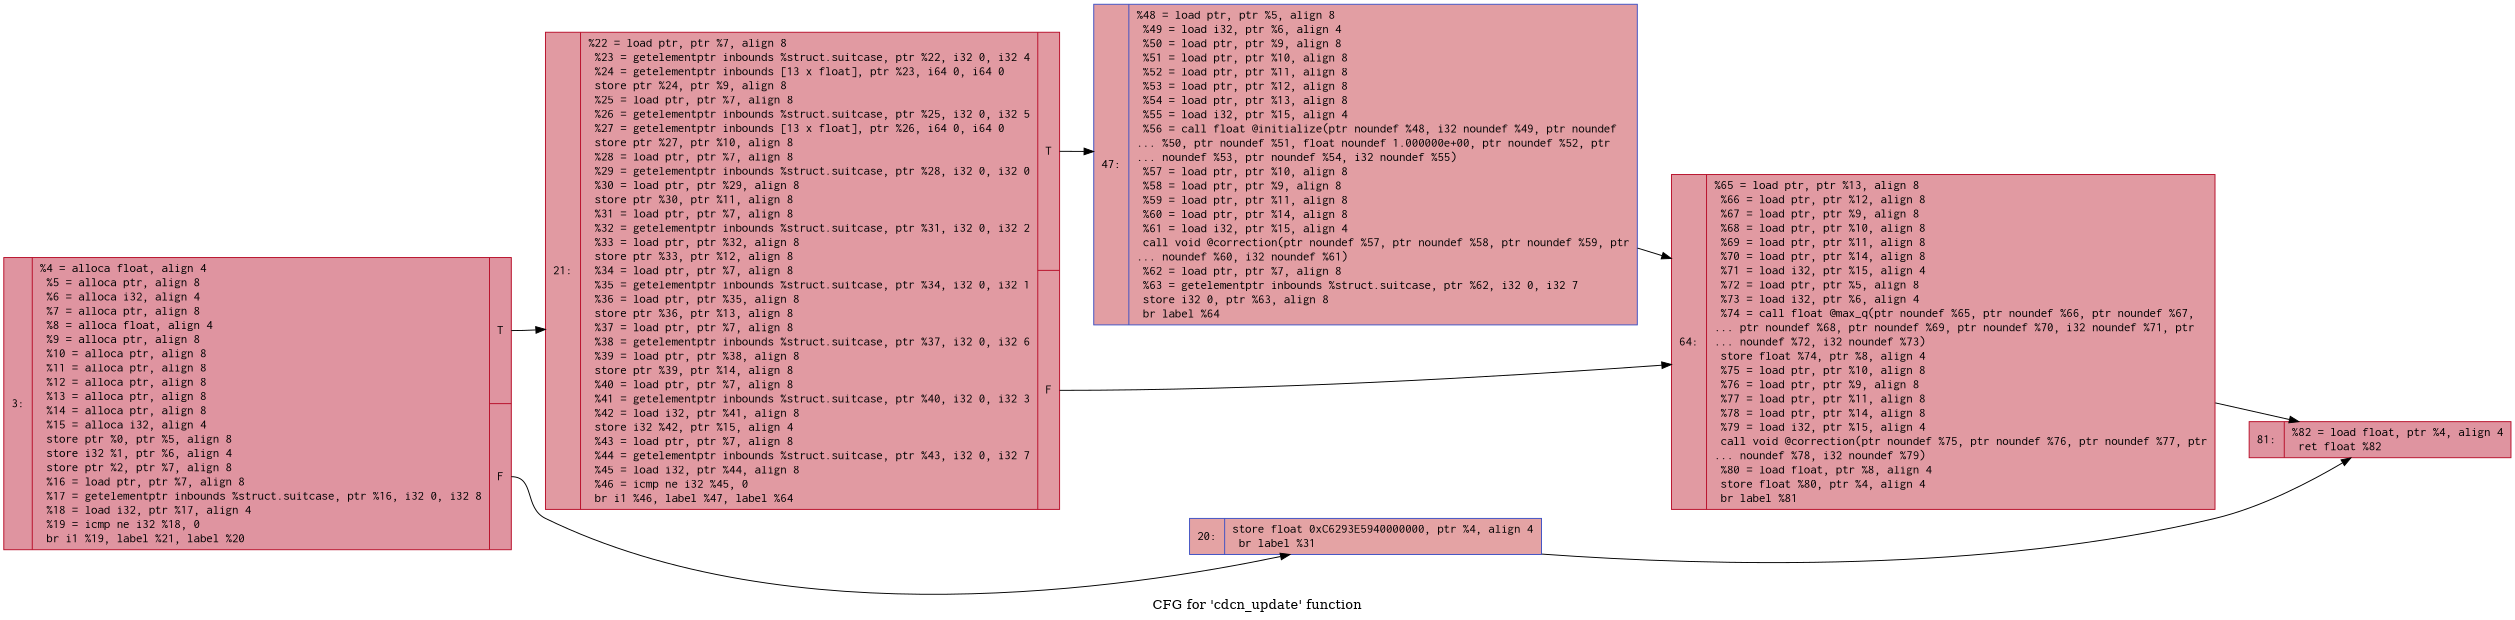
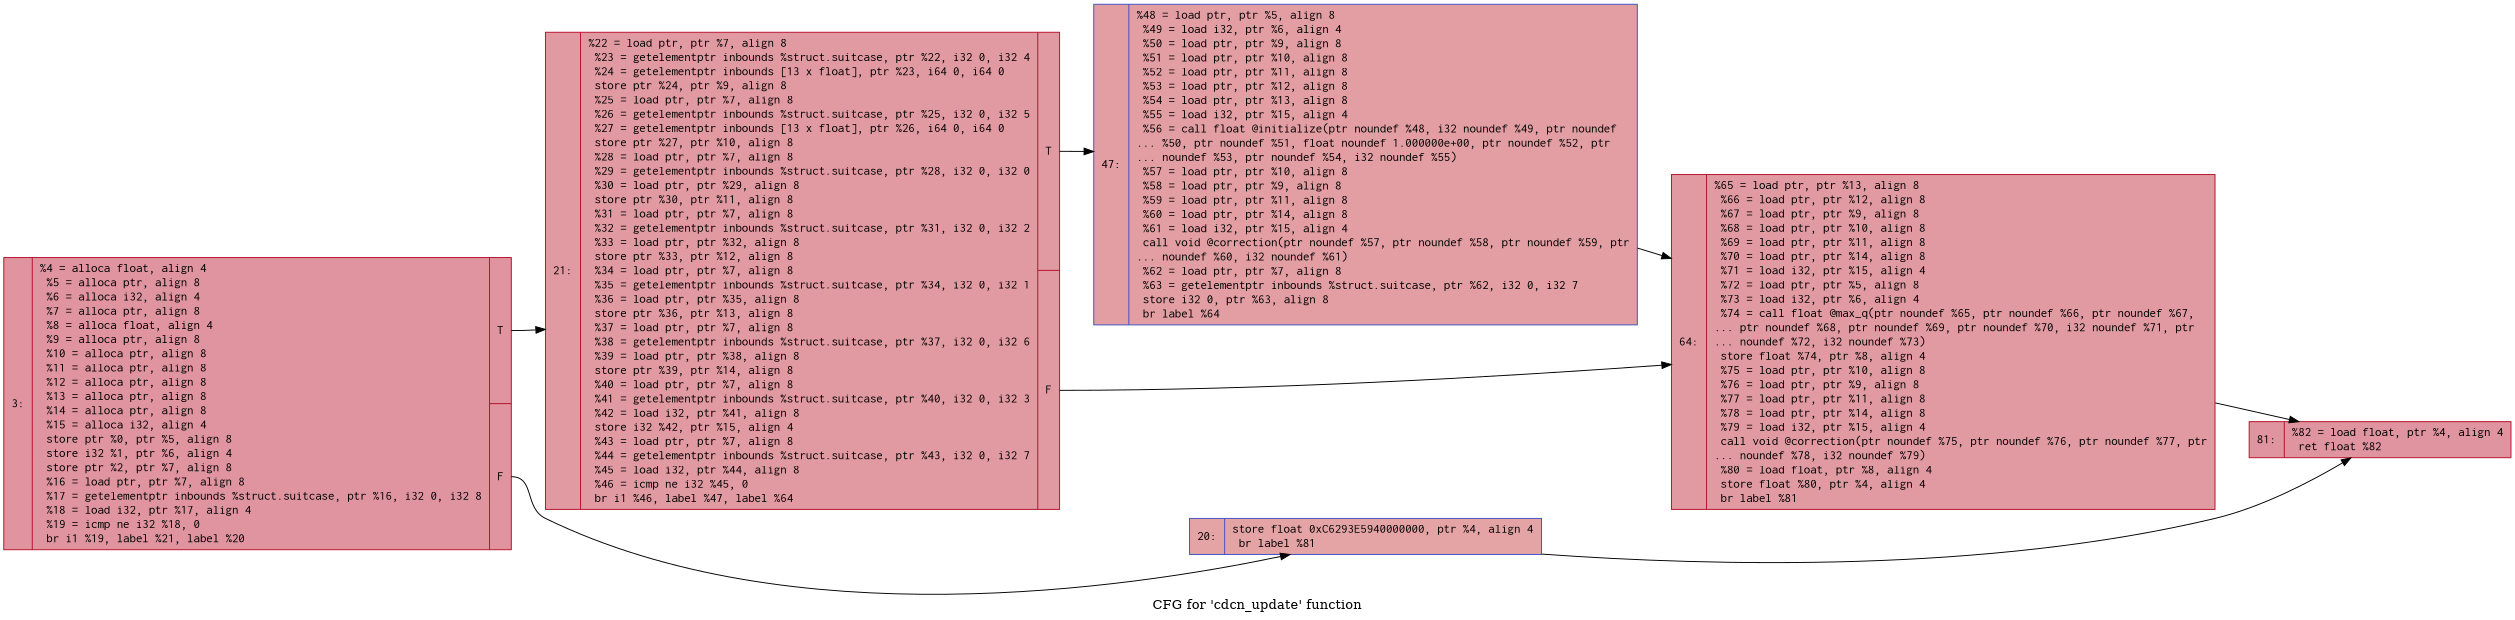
(1274, 543) -> (1274, 543)
